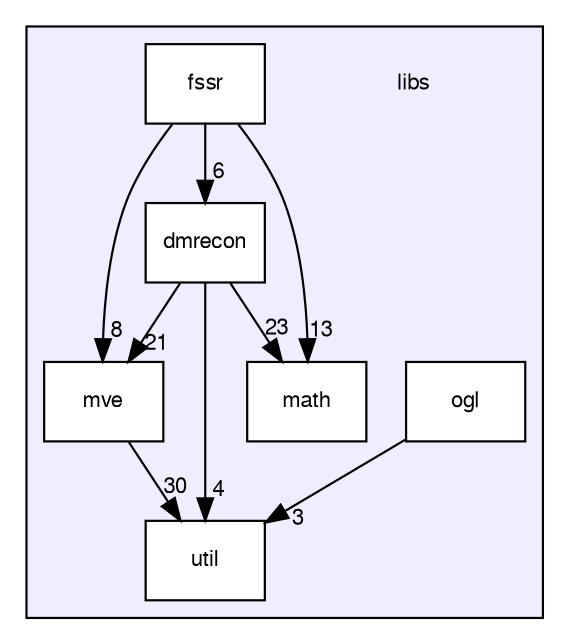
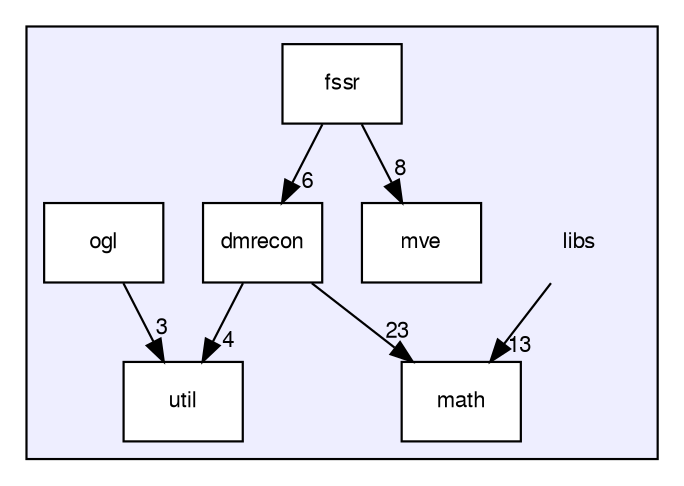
(292, 225) -> (528, 314)
(161, 313) -> none
(148, 472) -> none
